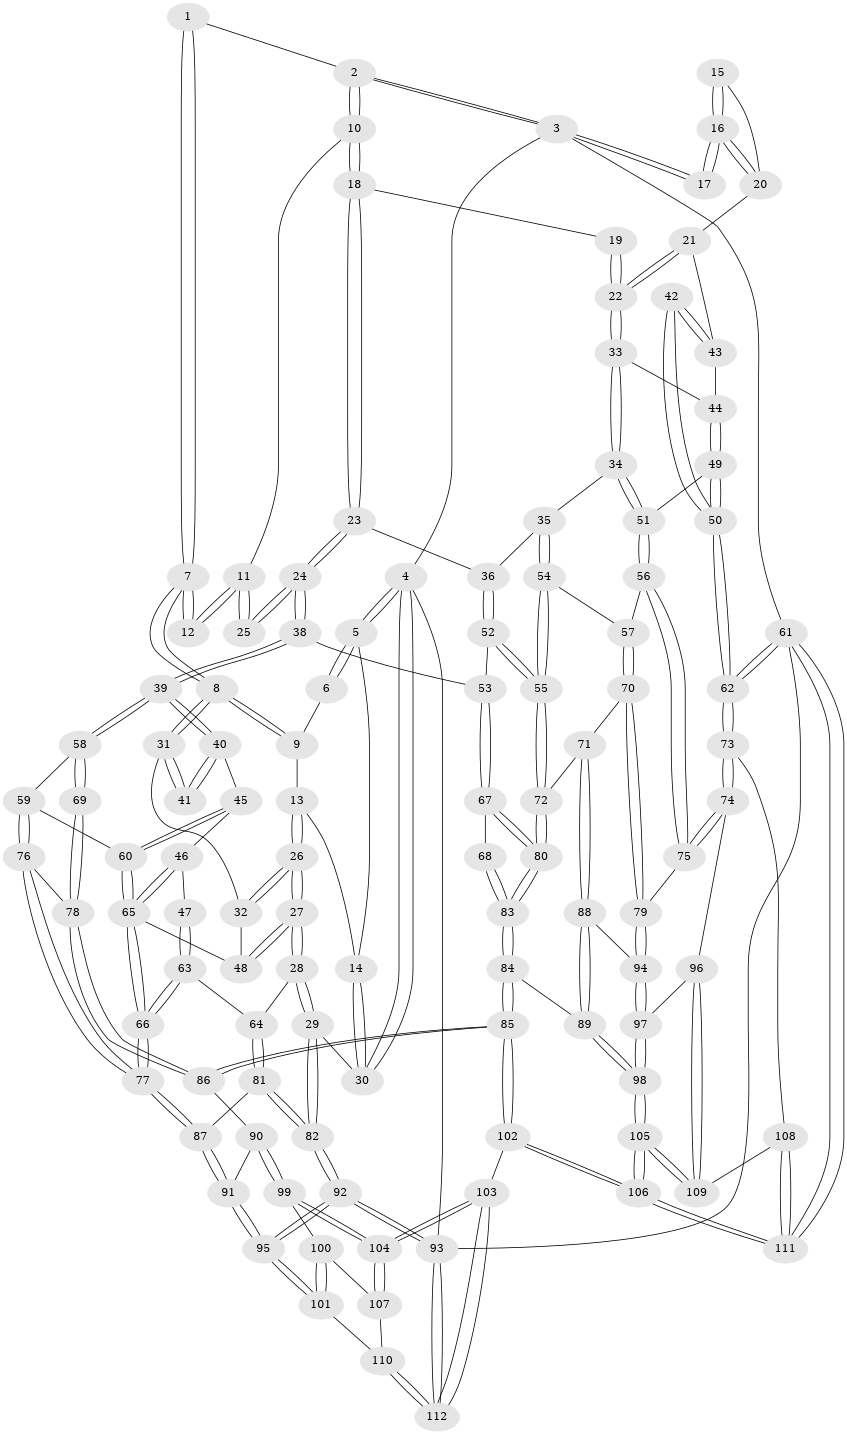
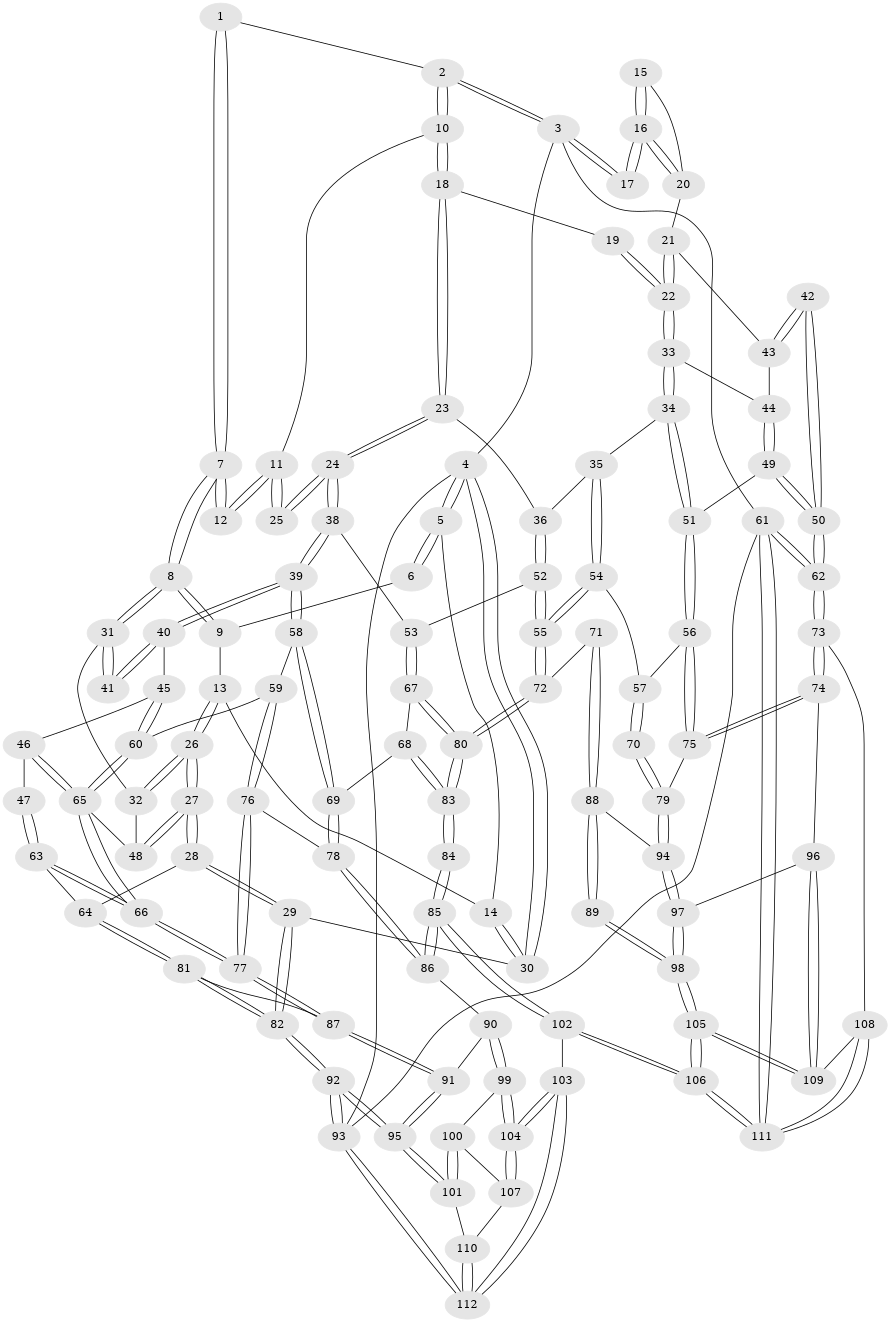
(607, 717) -> none
none -> (367, 775)
(546, 997) -> none
